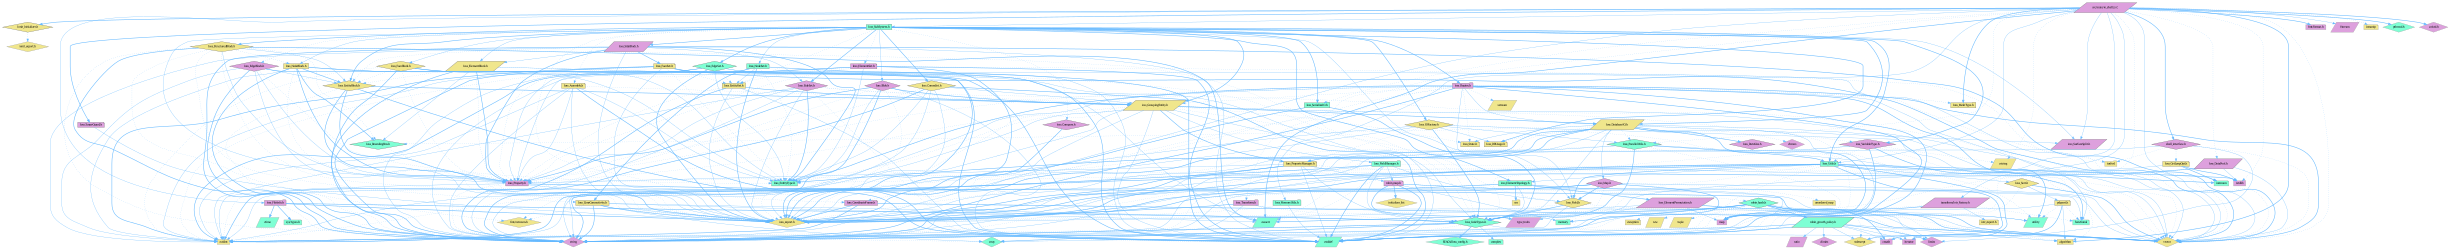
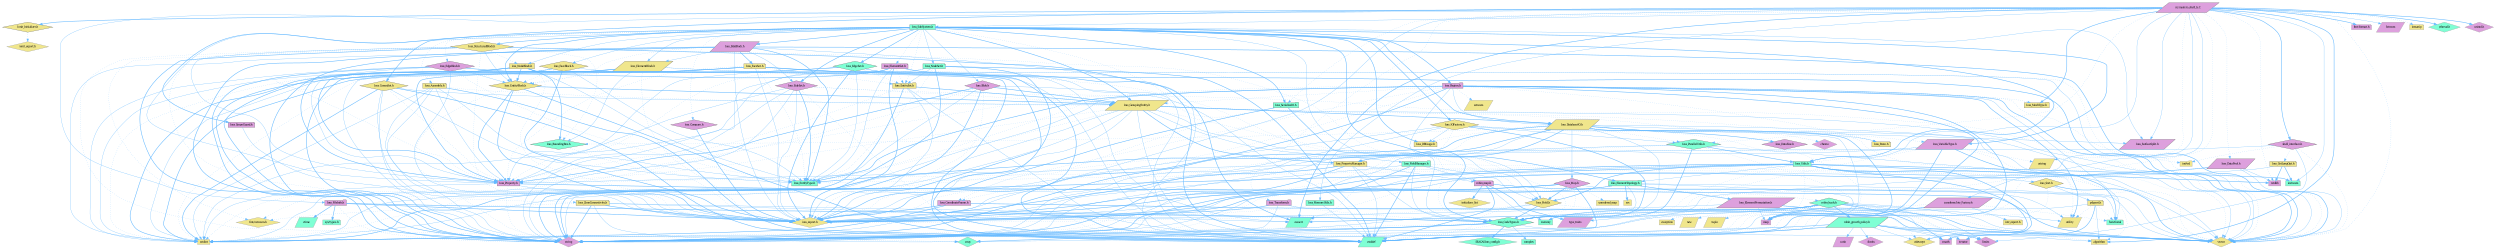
(665, 124) -> (766, 190)
(1868, 144) -> (1945, 144)
(2036, 222) -> (2070, 222)
